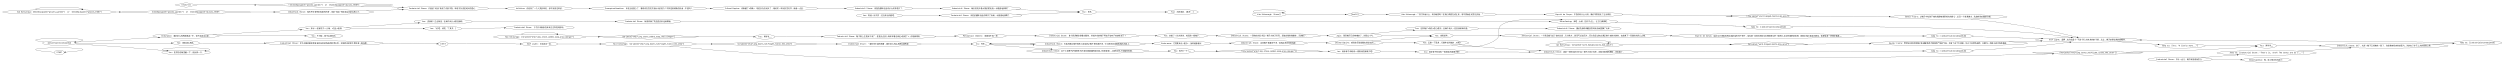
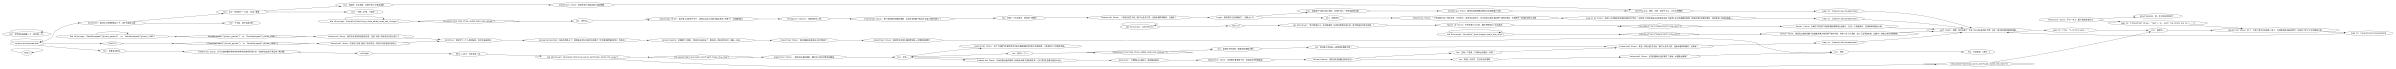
(384, 10) -> (421, 39)
(1269, 14) -> (1140, 27)
(1501, 26) -> (1569, 11)
(540, 28) -> none
(1401, 38) -> (1406, 60)
(443, 44) -> (364, 53)
(121, 47) -> (72, 44)
(1159, 51) -> (959, 55)
